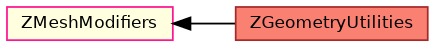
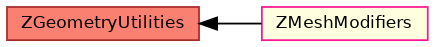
(213, 24) -> (239, 24)
